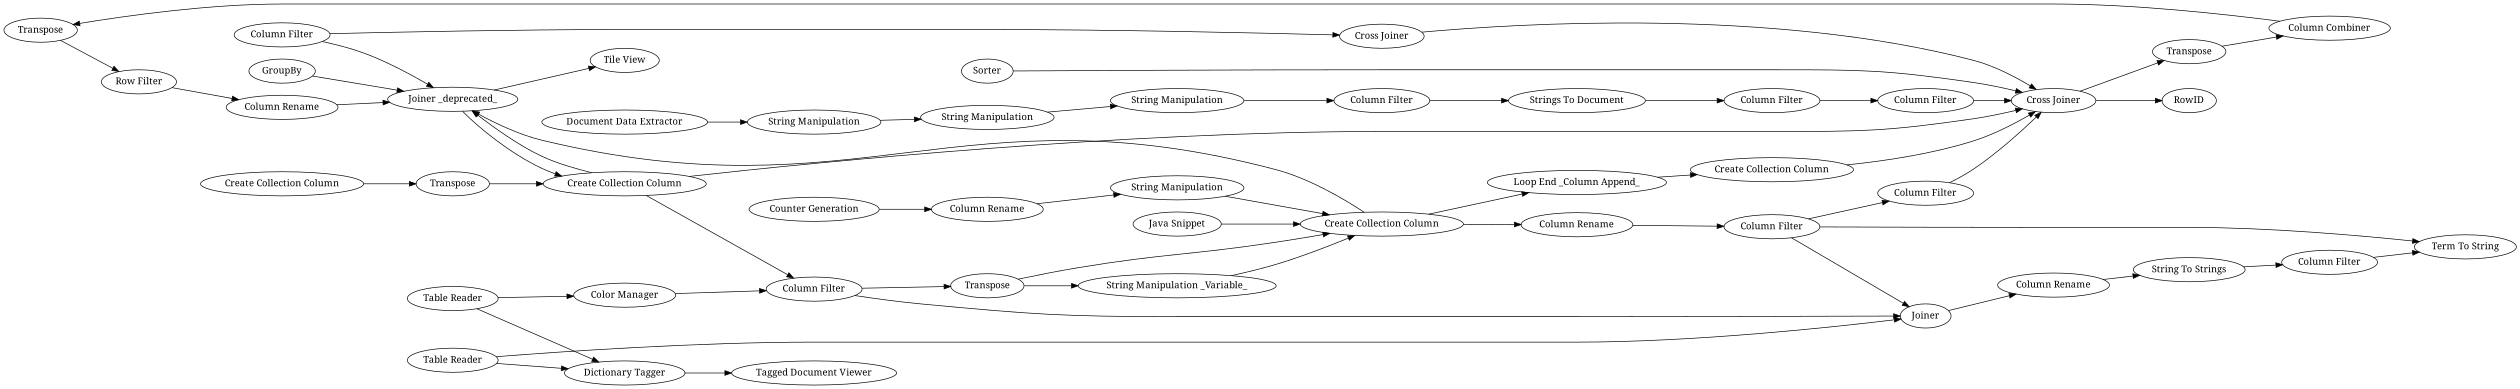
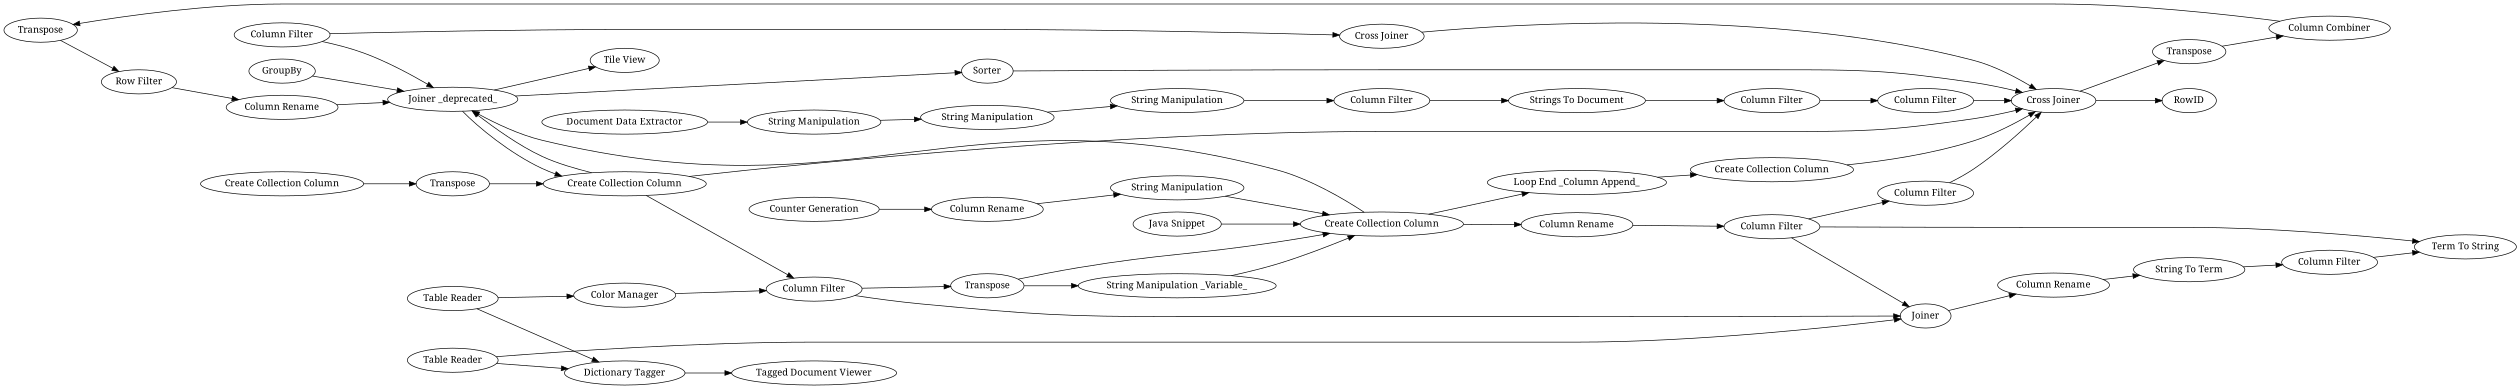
none -> (735, 84)
(2189, 270) -> (2189, 270)
